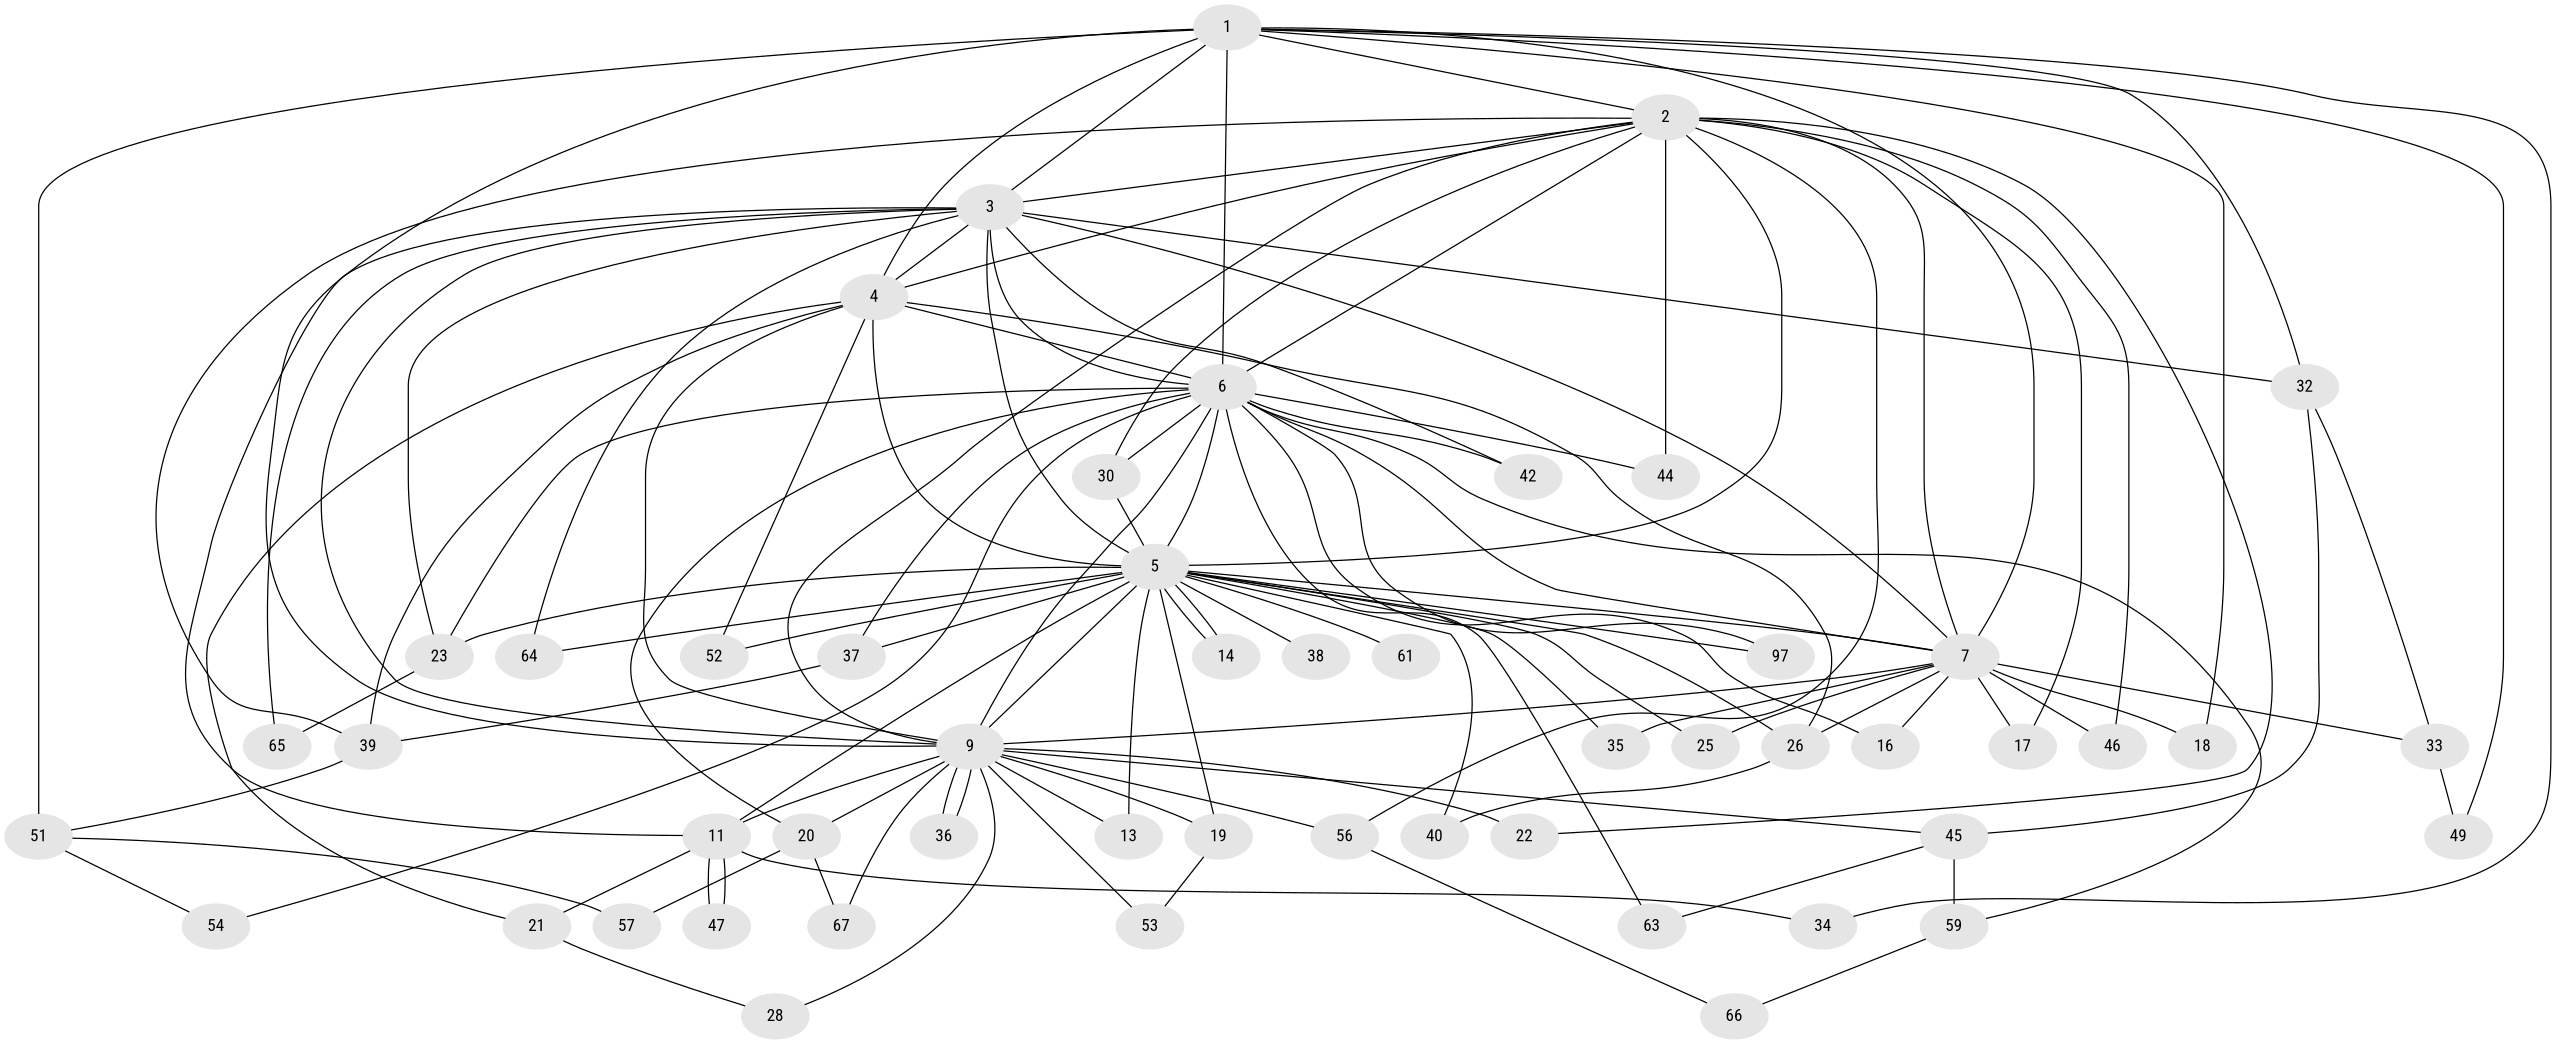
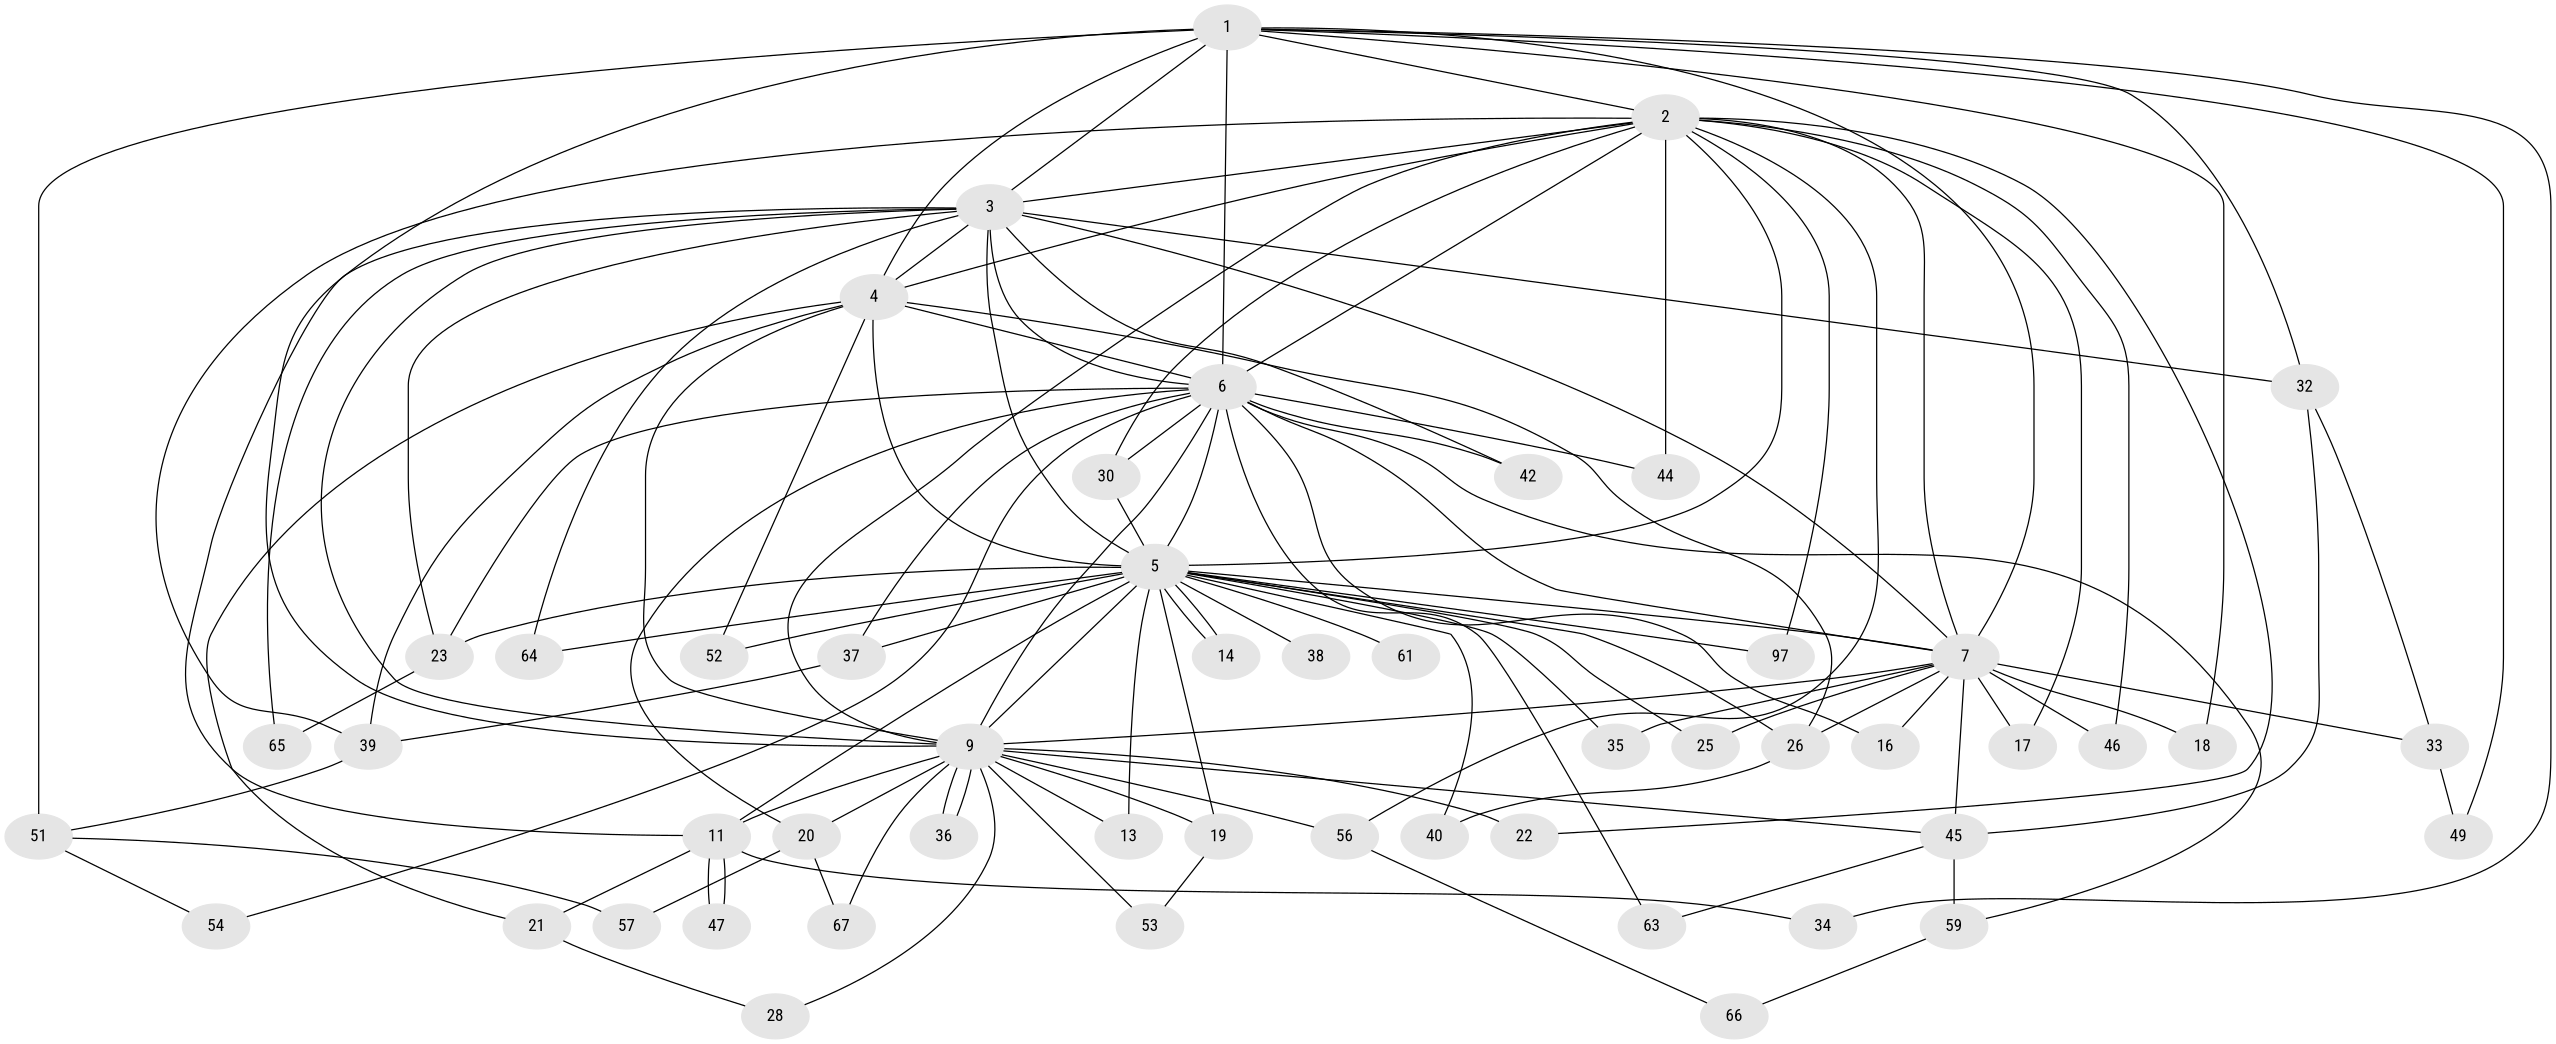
(1381, 576) -> (1829, 356)
none -> (1960, 747)
